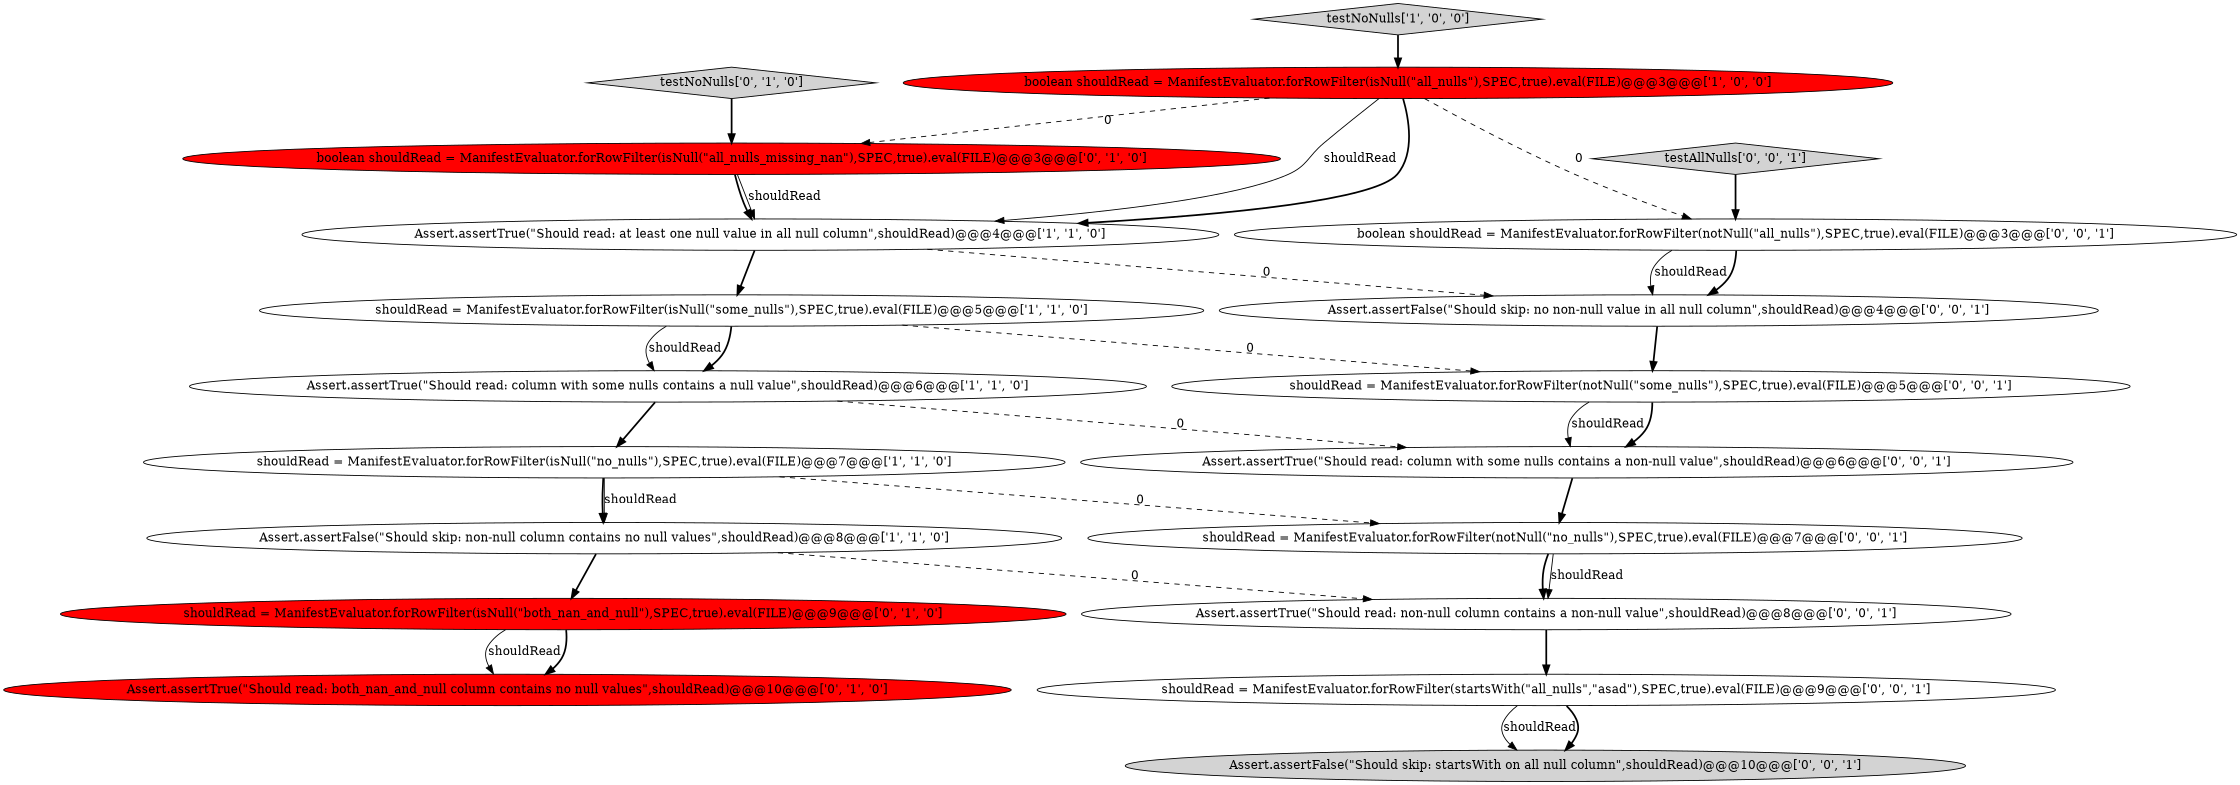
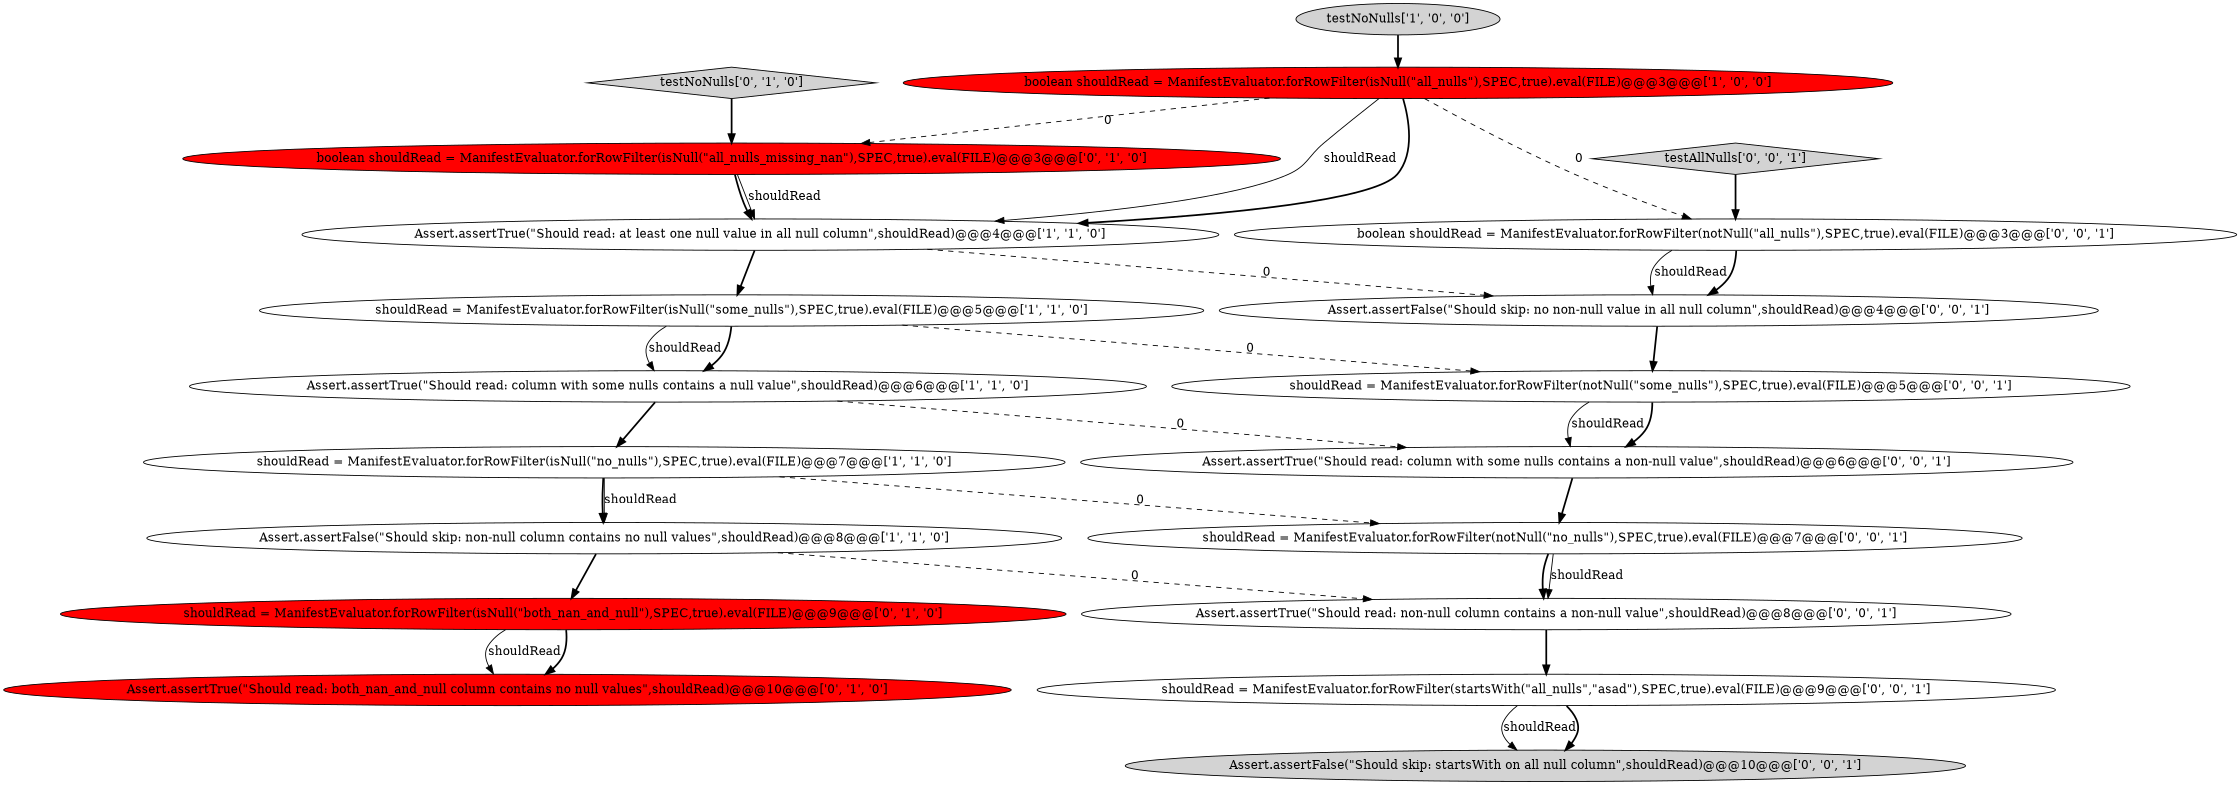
(1398, 19) -> (1398, 19)
